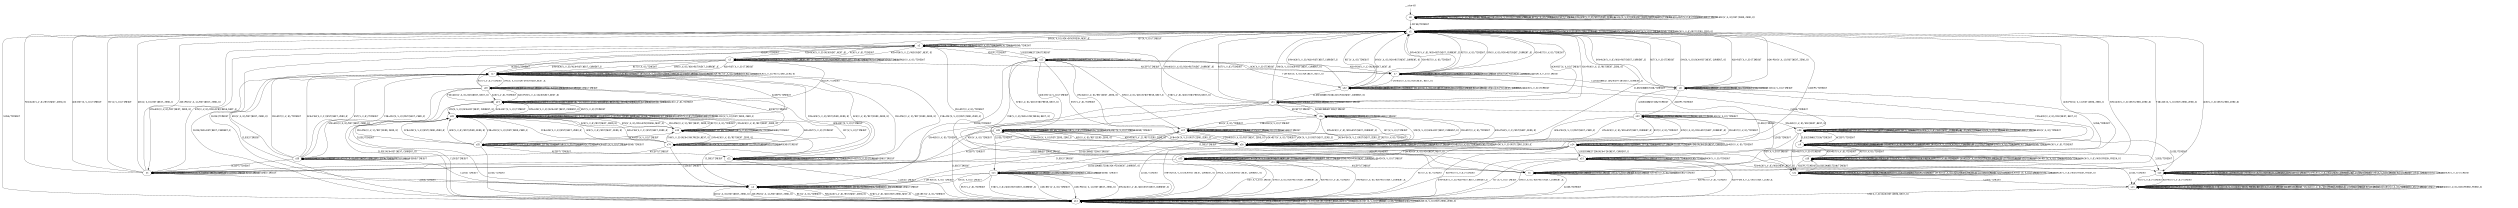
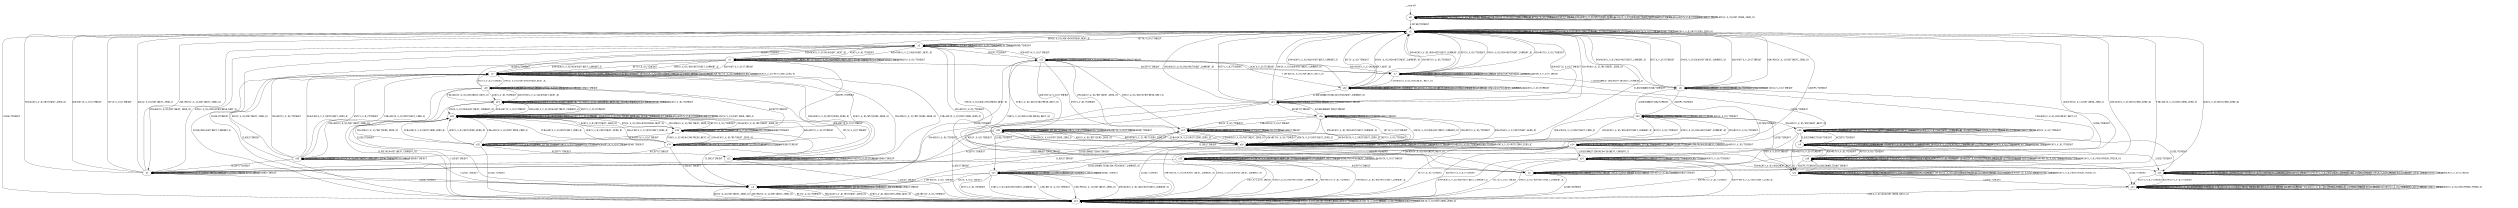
(1035, 53) -> (1035, 53)
(703, 100) -> (830, 120)
(1634, 111) -> (1245, 148)
(768, 113) -> none
(1767, 123) -> (1767, 123)
